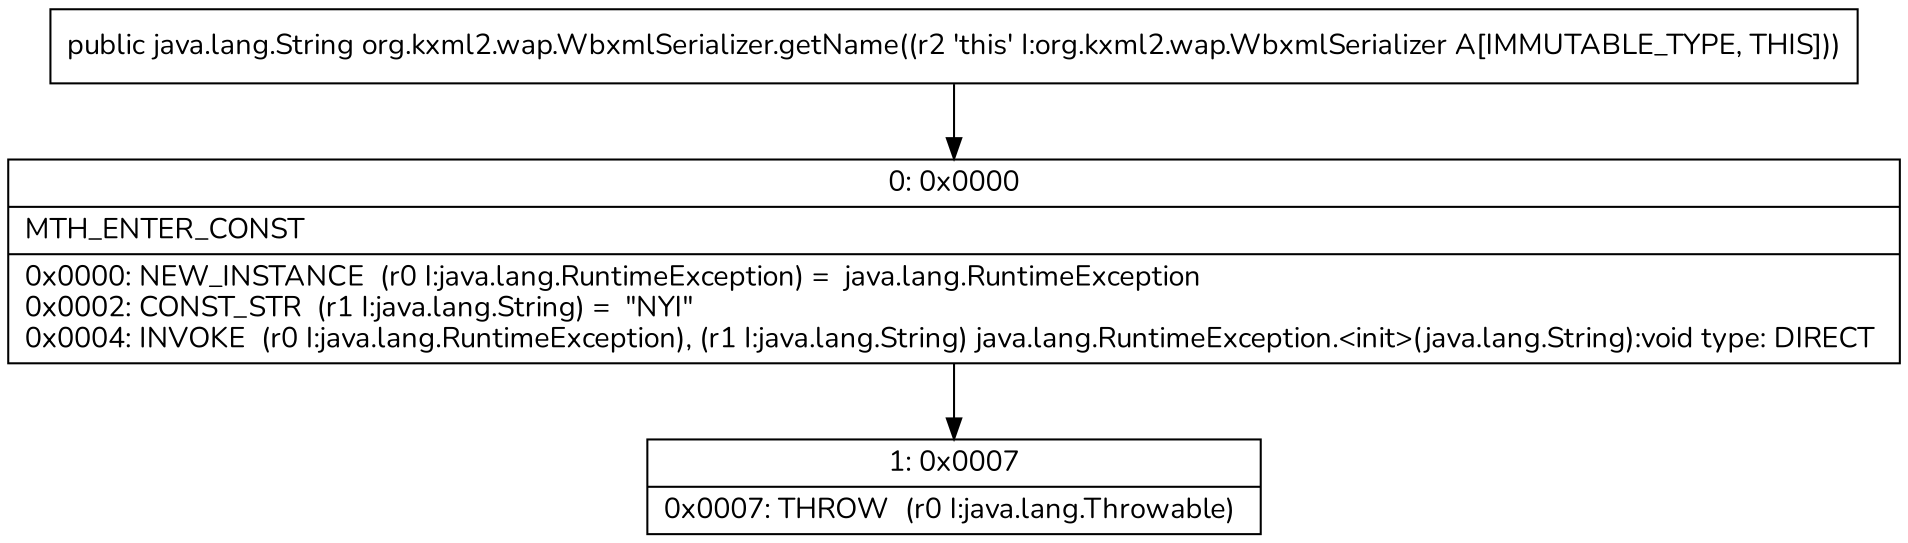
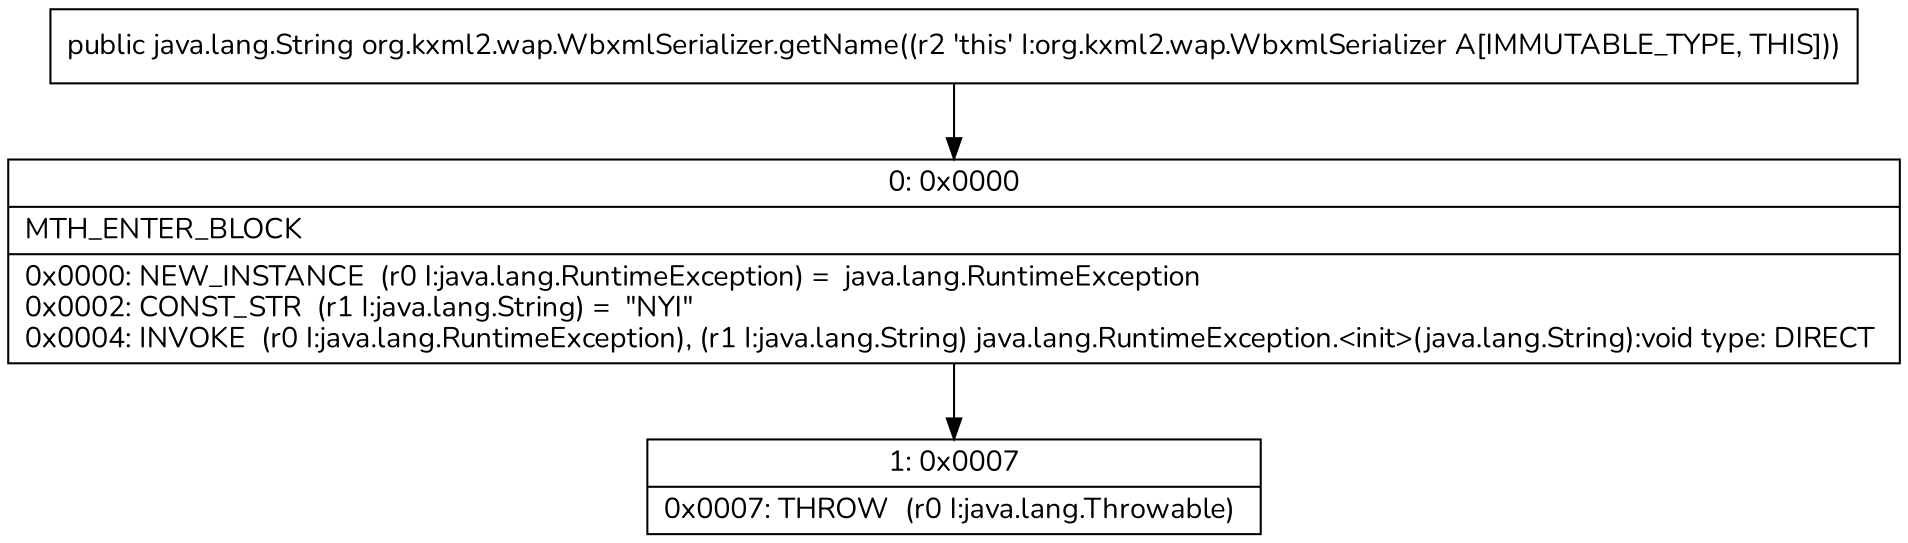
(165, 230) -> (165, 230)
